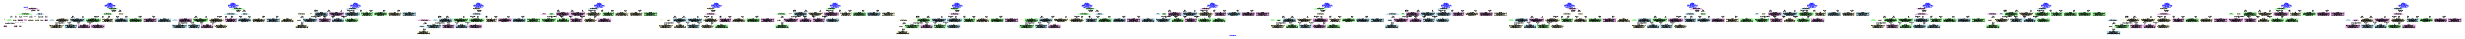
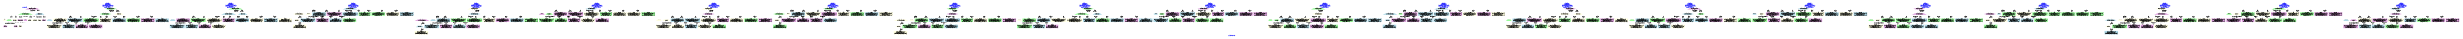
(31, 20) -> (30, 20)
